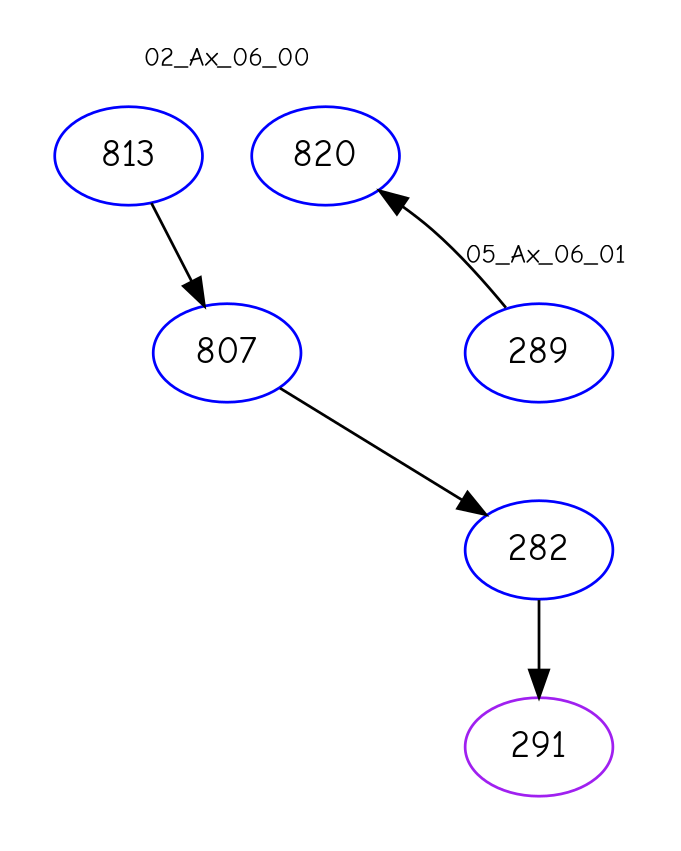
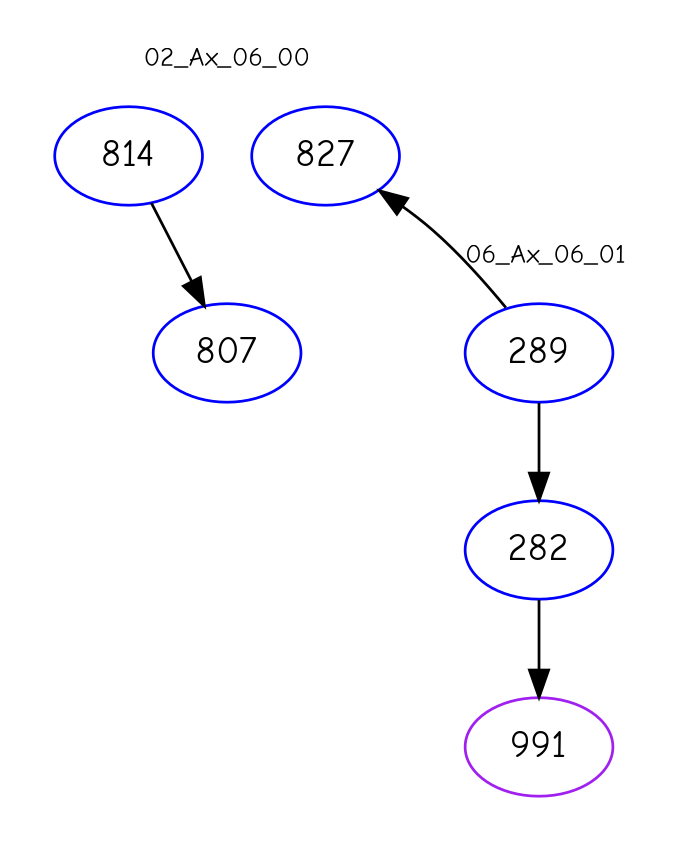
(129, 156) -> (129, 156)
(326, 156) -> (326, 156)
(546, 256) -> (546, 256)
(371, 444) -> (539, 438)
(539, 747) -> (539, 747)
